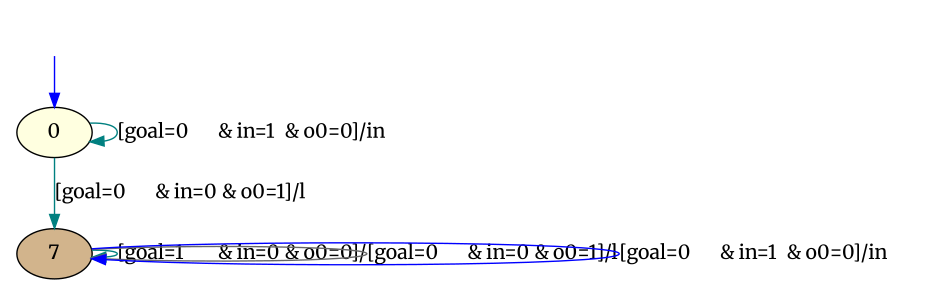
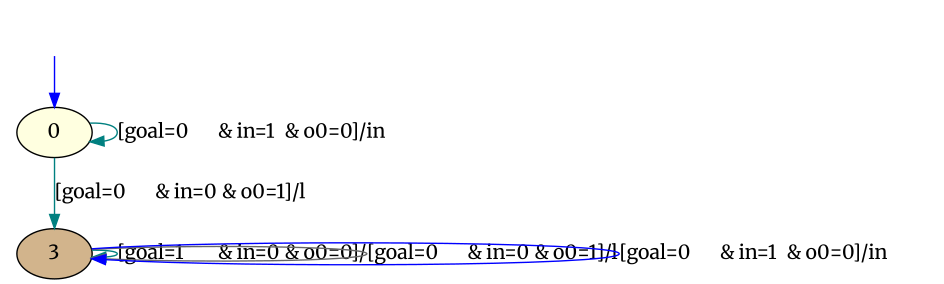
(55, 254) -> (55, 254)
